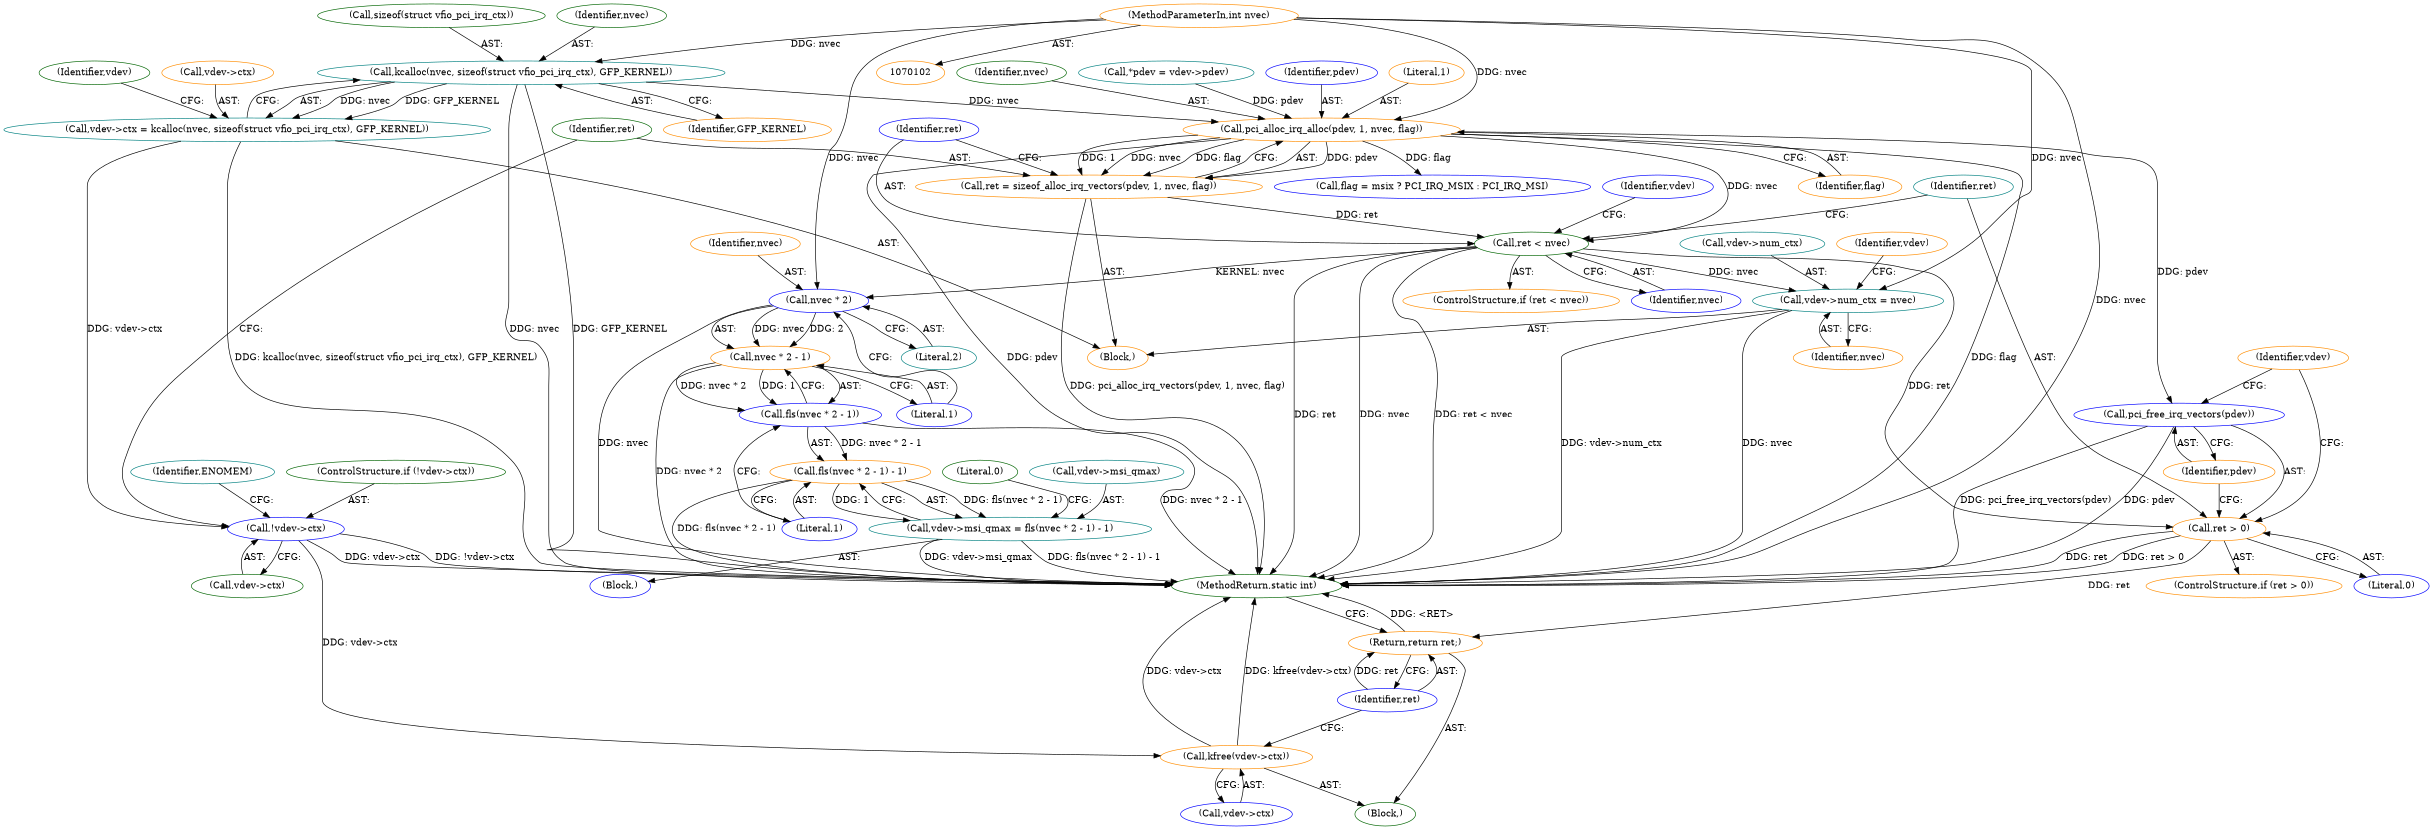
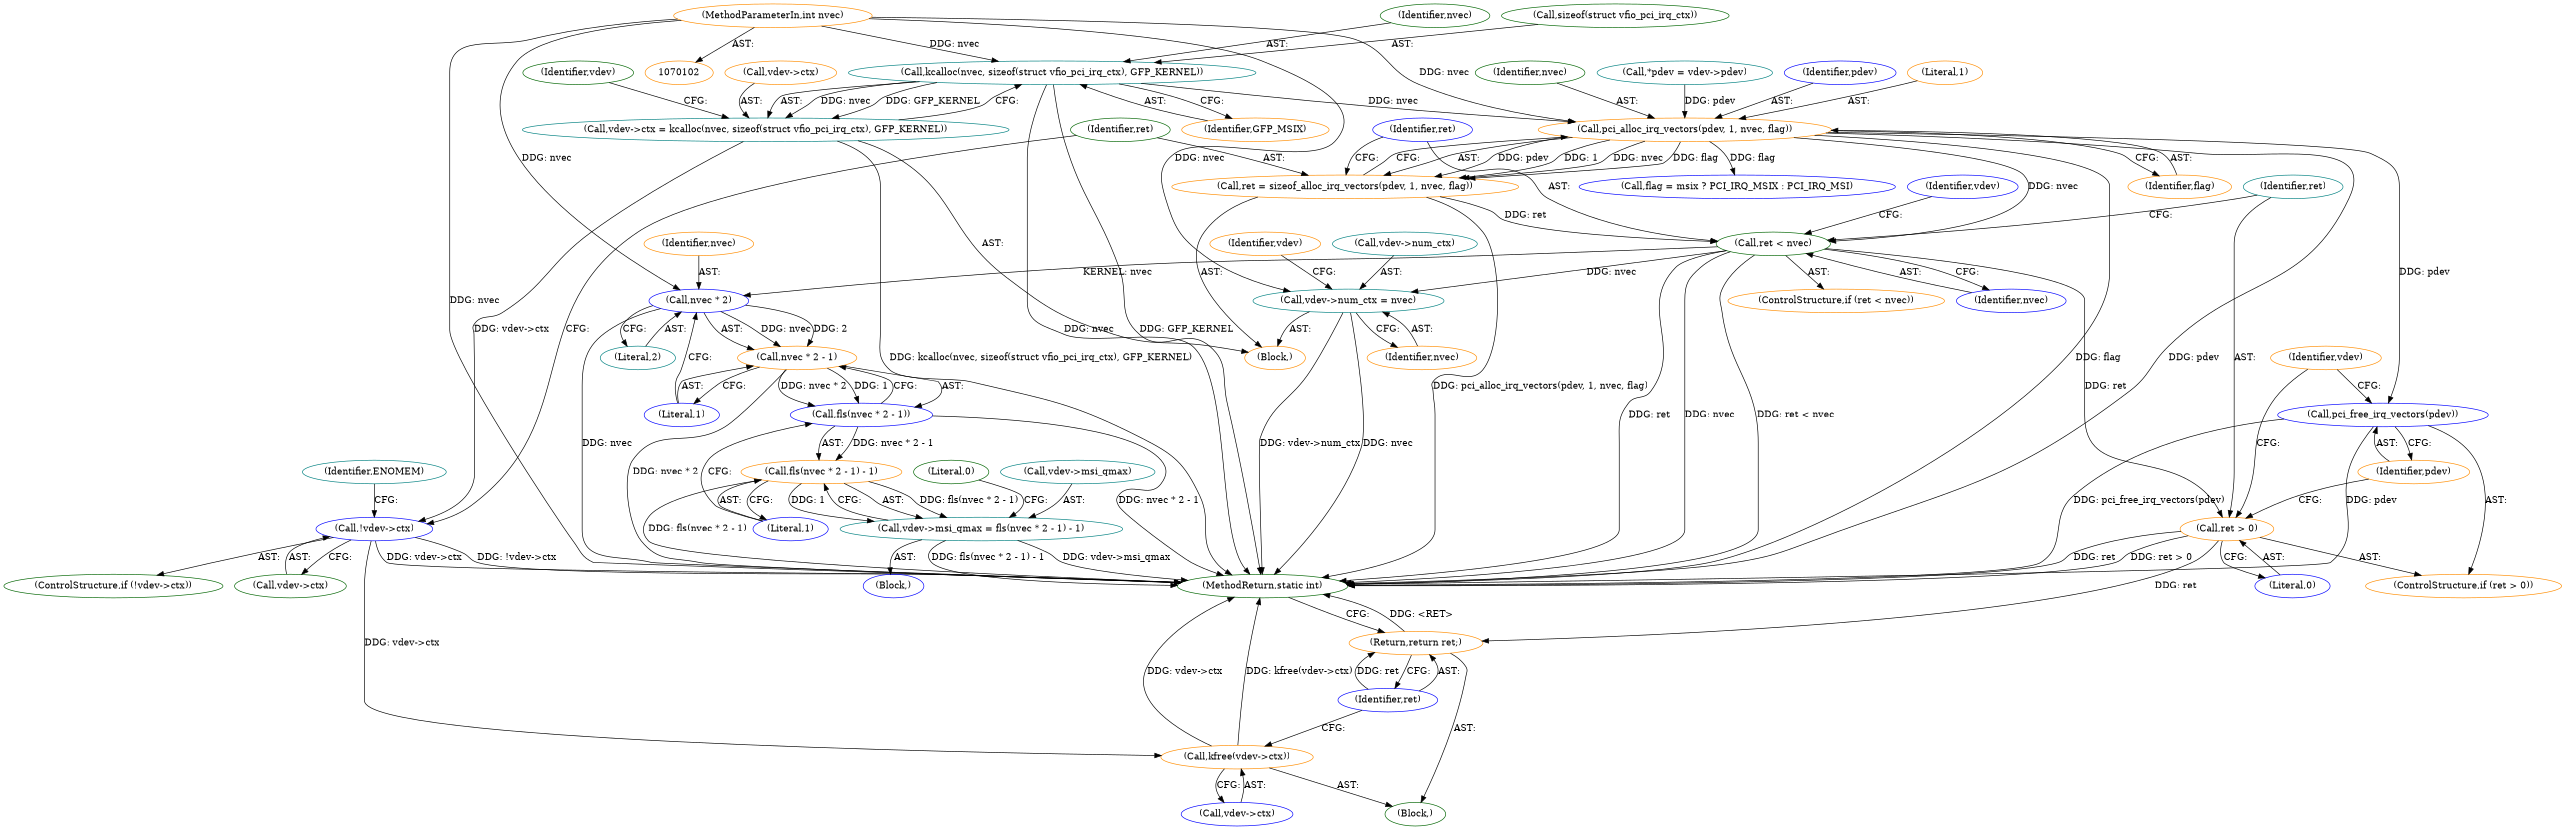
(747, 130) -> (1255, 130)
(1322, 130) -> (1685, 130)
(2283, 465) -> (2484, 485)
(343, 499) -> (248, 555)
